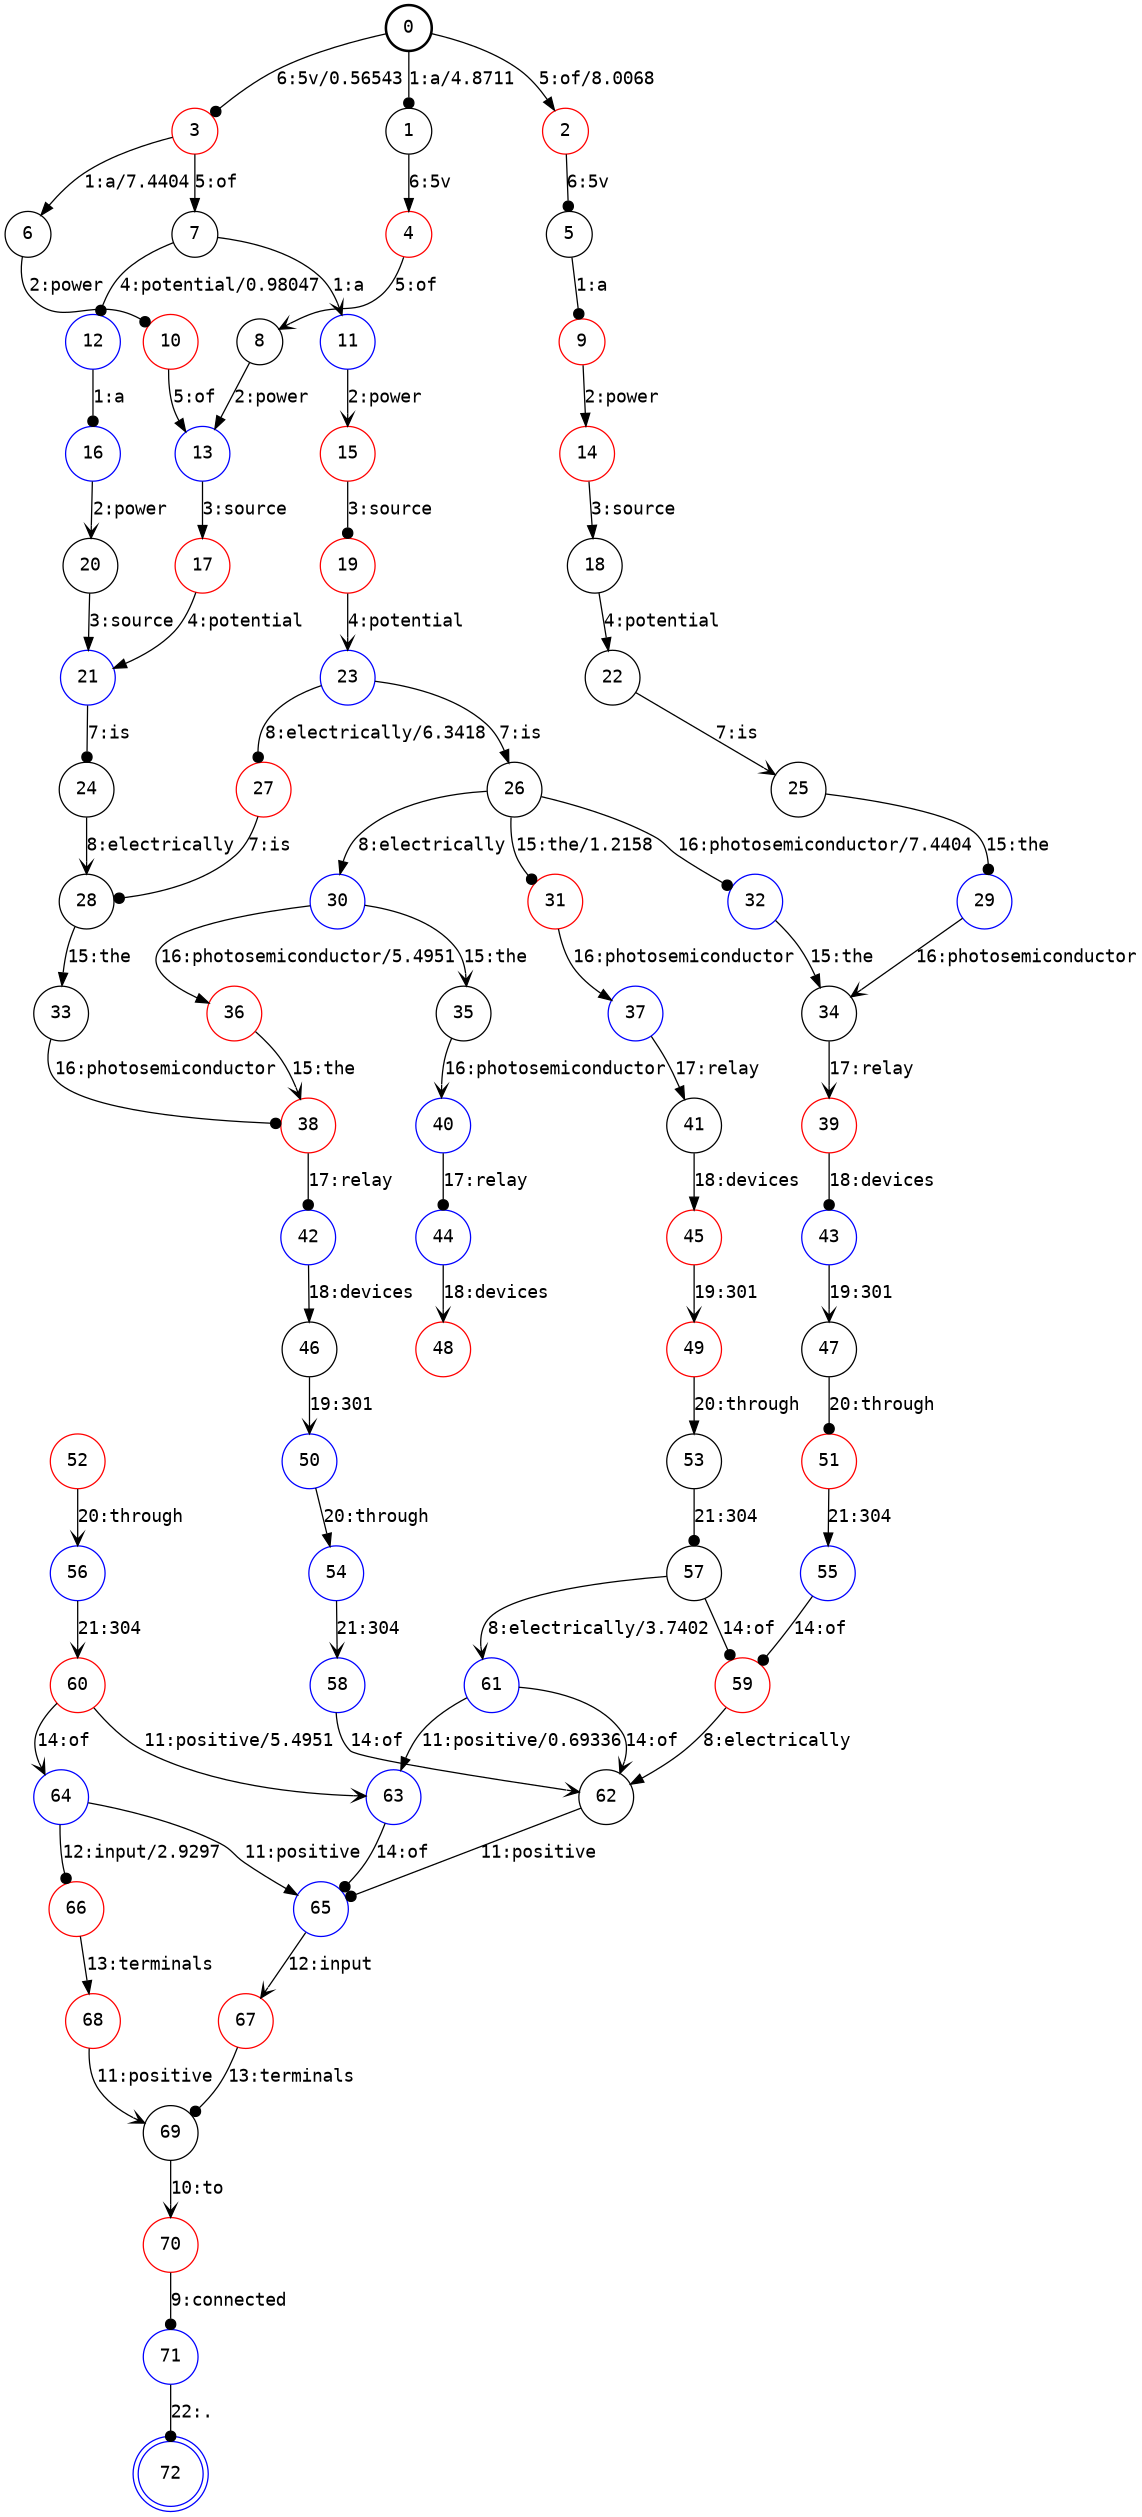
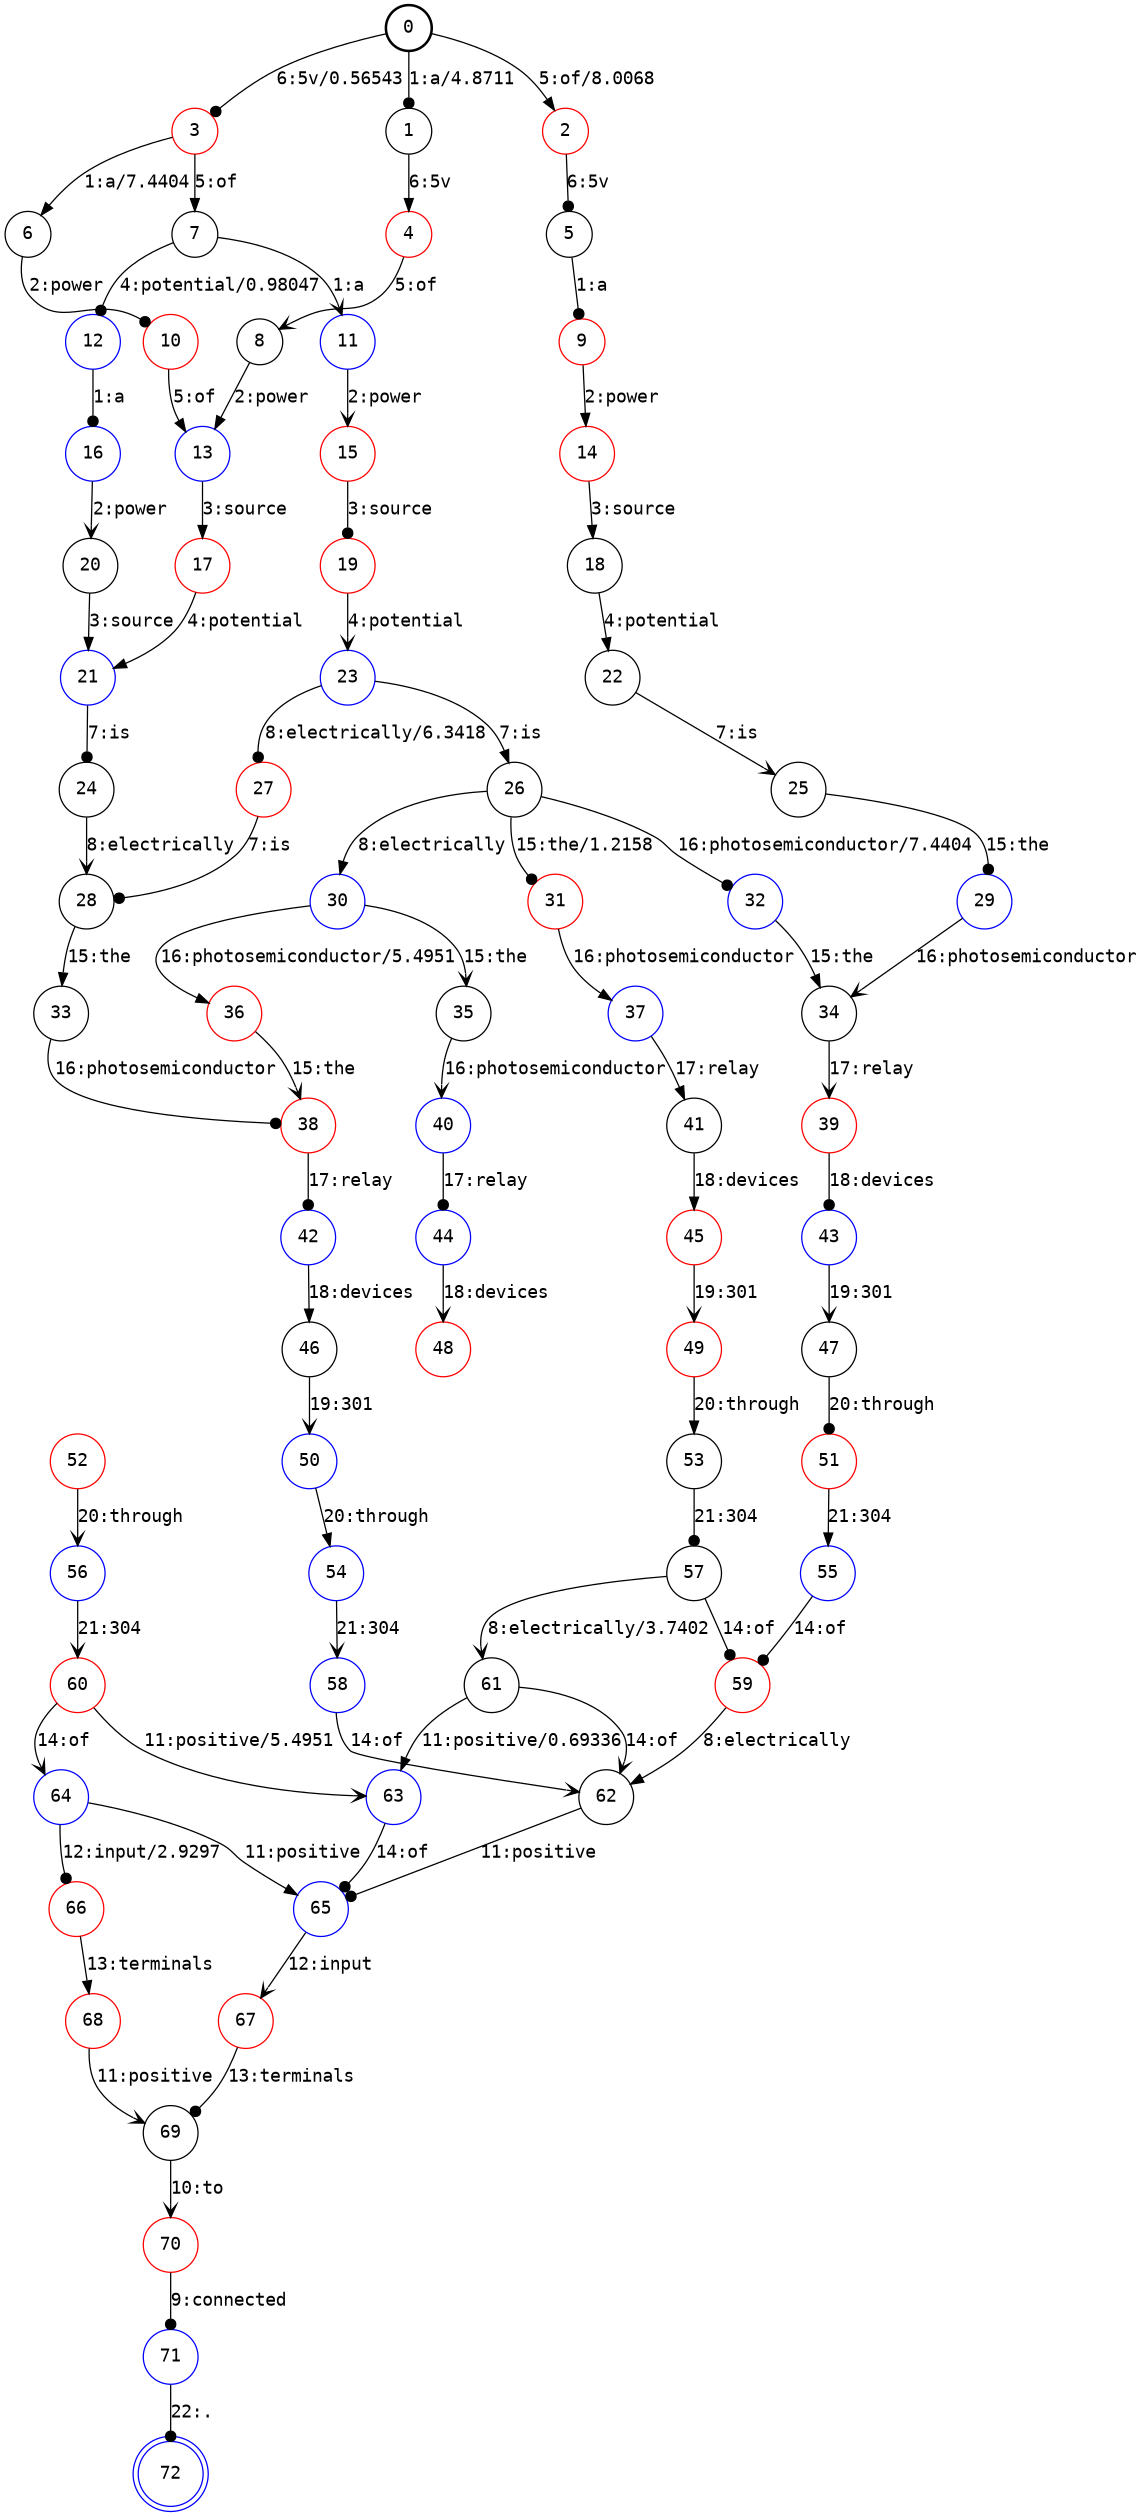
(492, 1685) -> (492, 1685)
